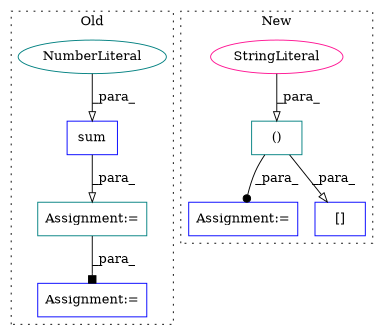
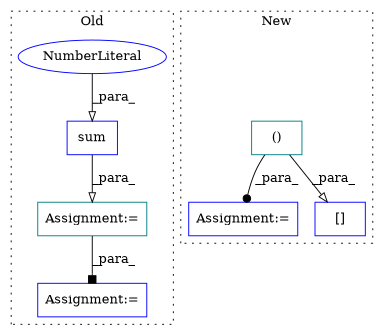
(92, 57) -> (92, 57)
(277, 57) -> none
